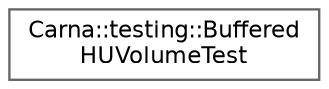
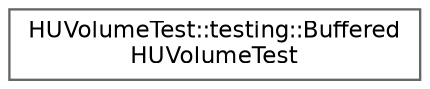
(164, 45) -> (215, 45)
